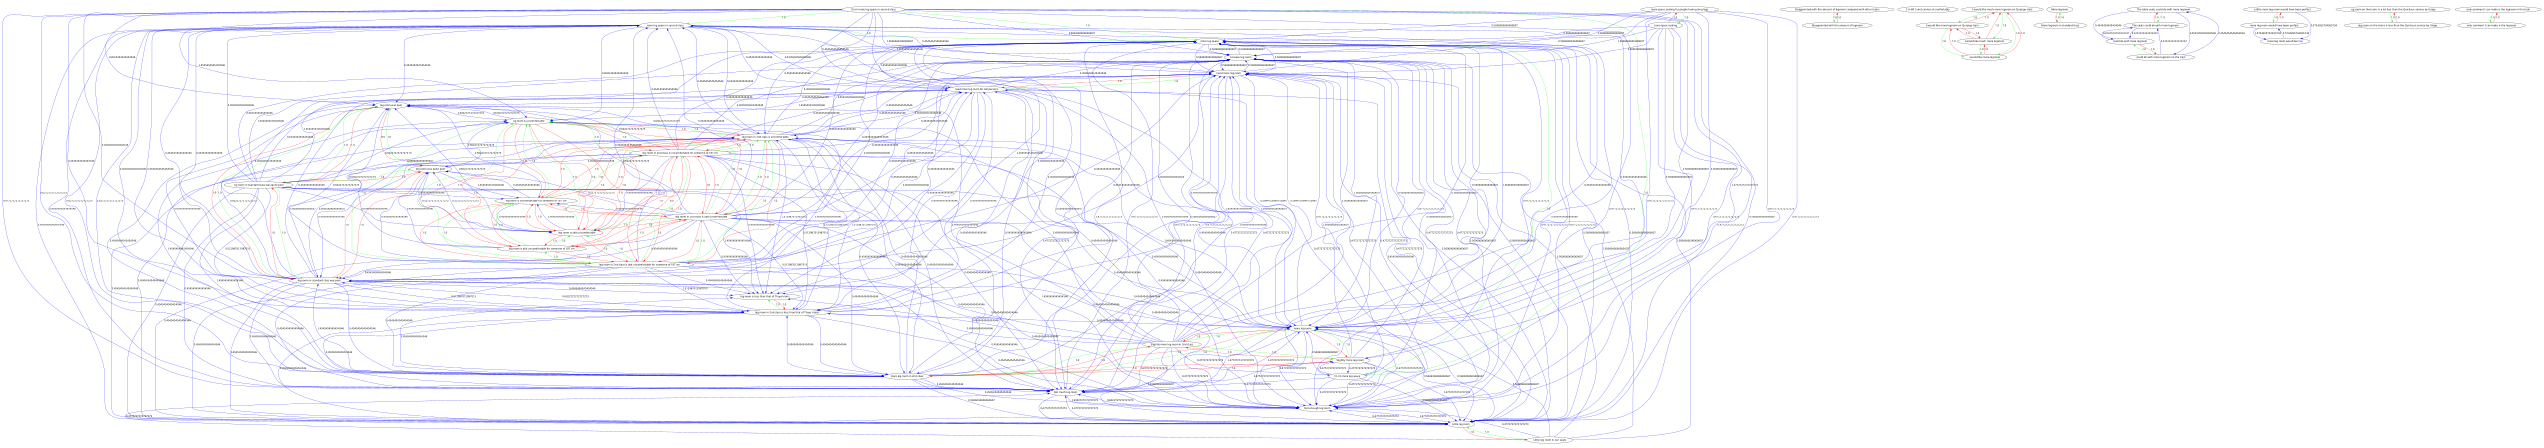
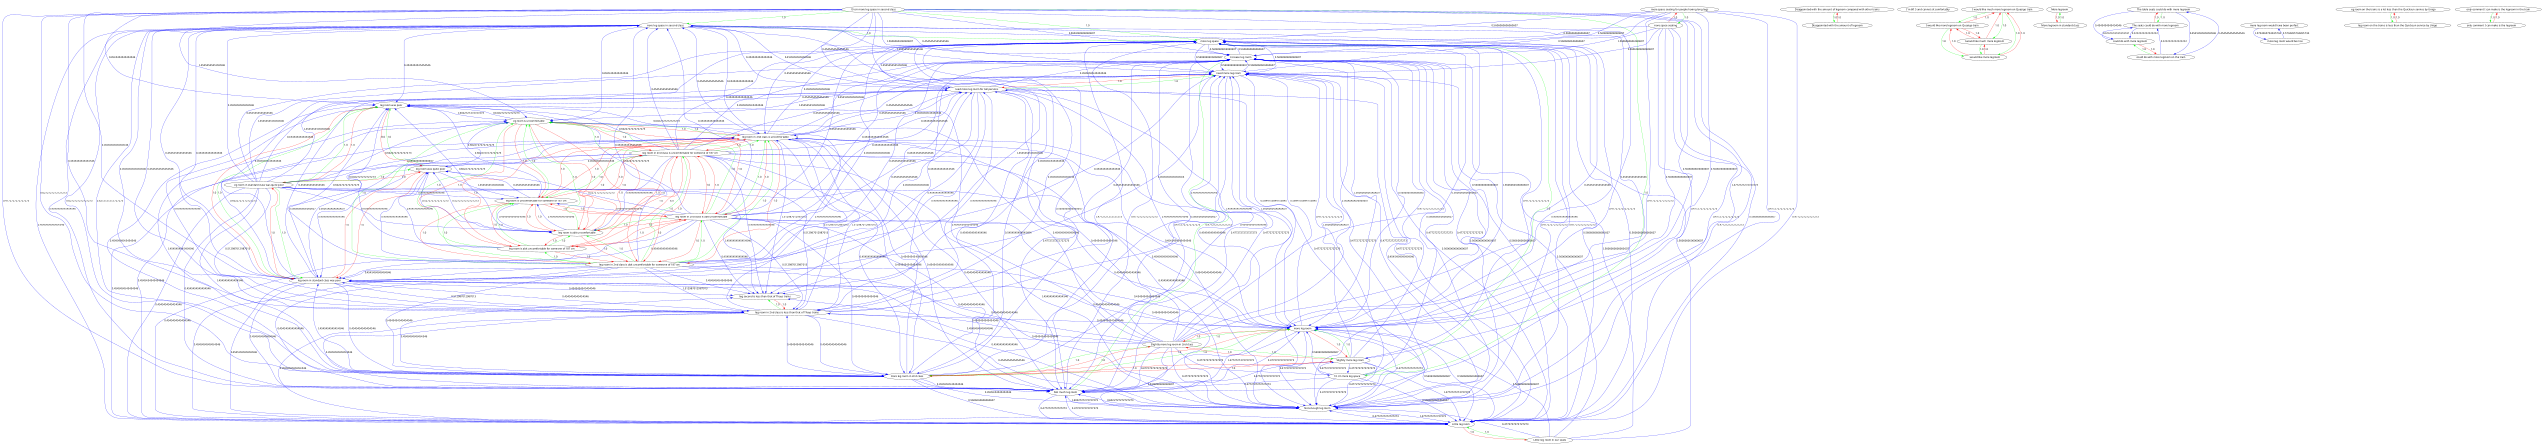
(2282, 9) -> none
(1197, 230) -> (1197, 230)
(576, 297) -> (576, 297)
(765, 297) -> (765, 297)
(363, 427) -> none
